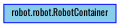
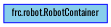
(60, 14) -> (56, 14)
